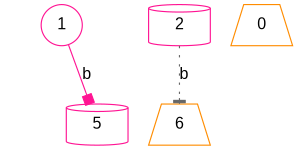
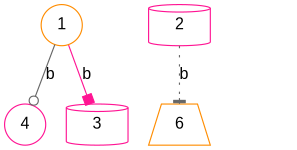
(62, 25) -> (62, 25)
(262, 25) -> none
none -> (25, 125)
(97, 125) -> (97, 125)
